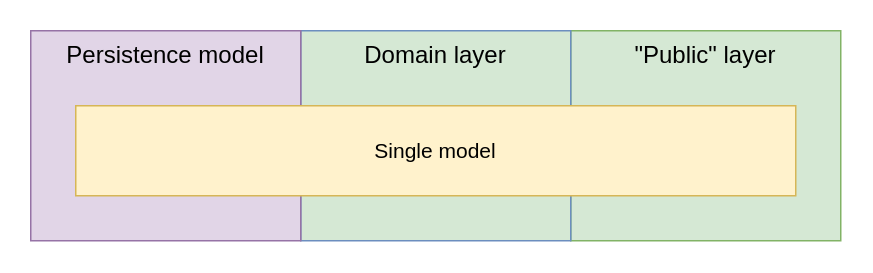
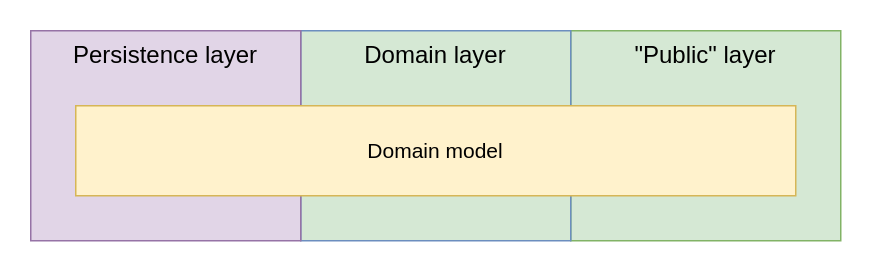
(166, 56) -> (166, 56)
(436, 151) -> (436, 151)
